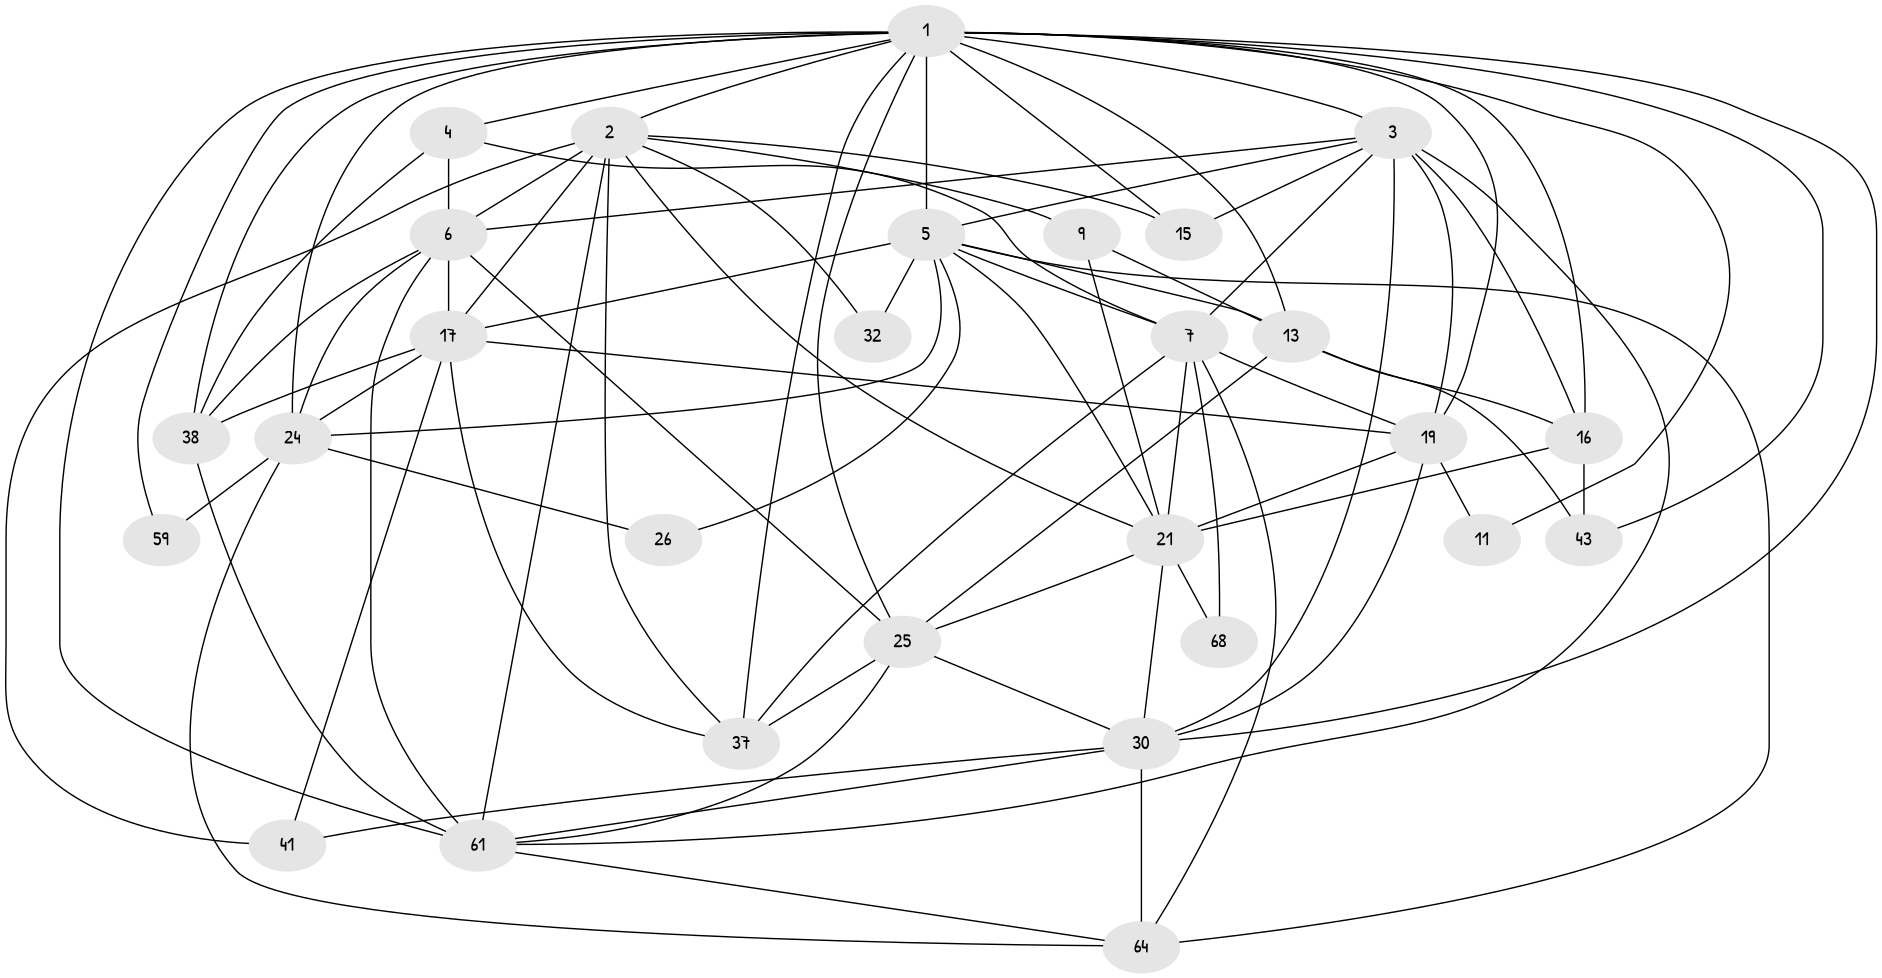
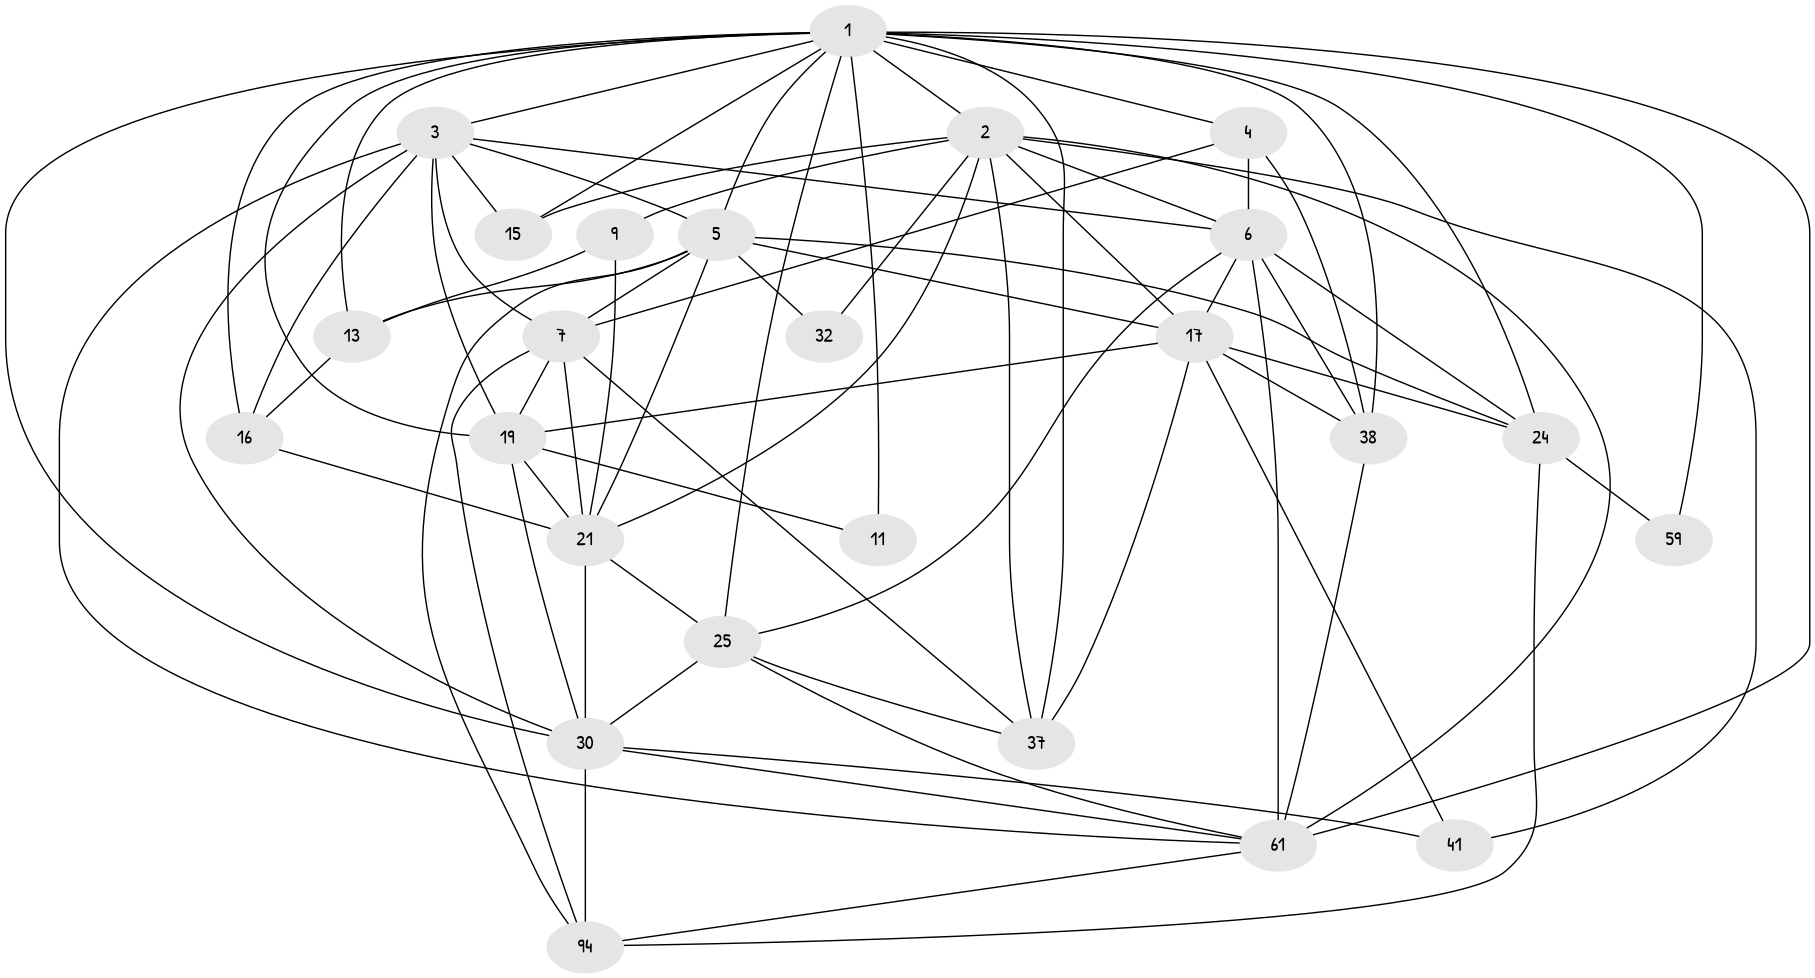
(1097, 489) -> none
(664, 540) -> none
(1584, 540) -> none
(1219, 642) -> none
(1141, 947) -> (585, 947)
